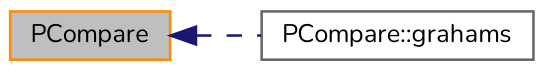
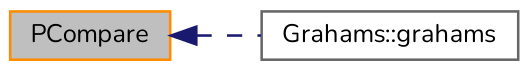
(398, 36) -> (390, 36)
